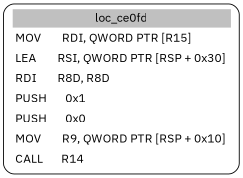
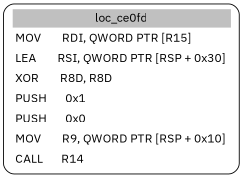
(63, 78) -> (64, 78)
